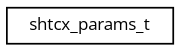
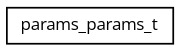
(90, 26) -> (90, 26)
